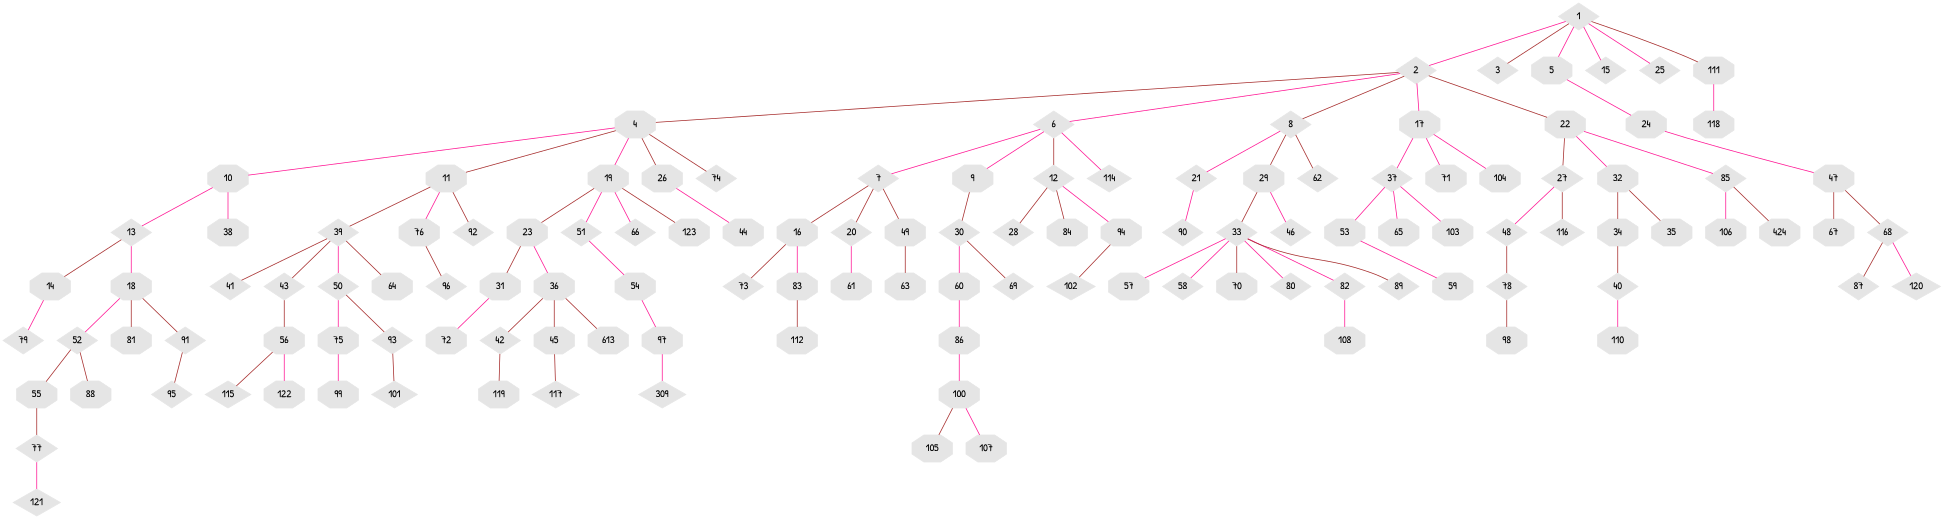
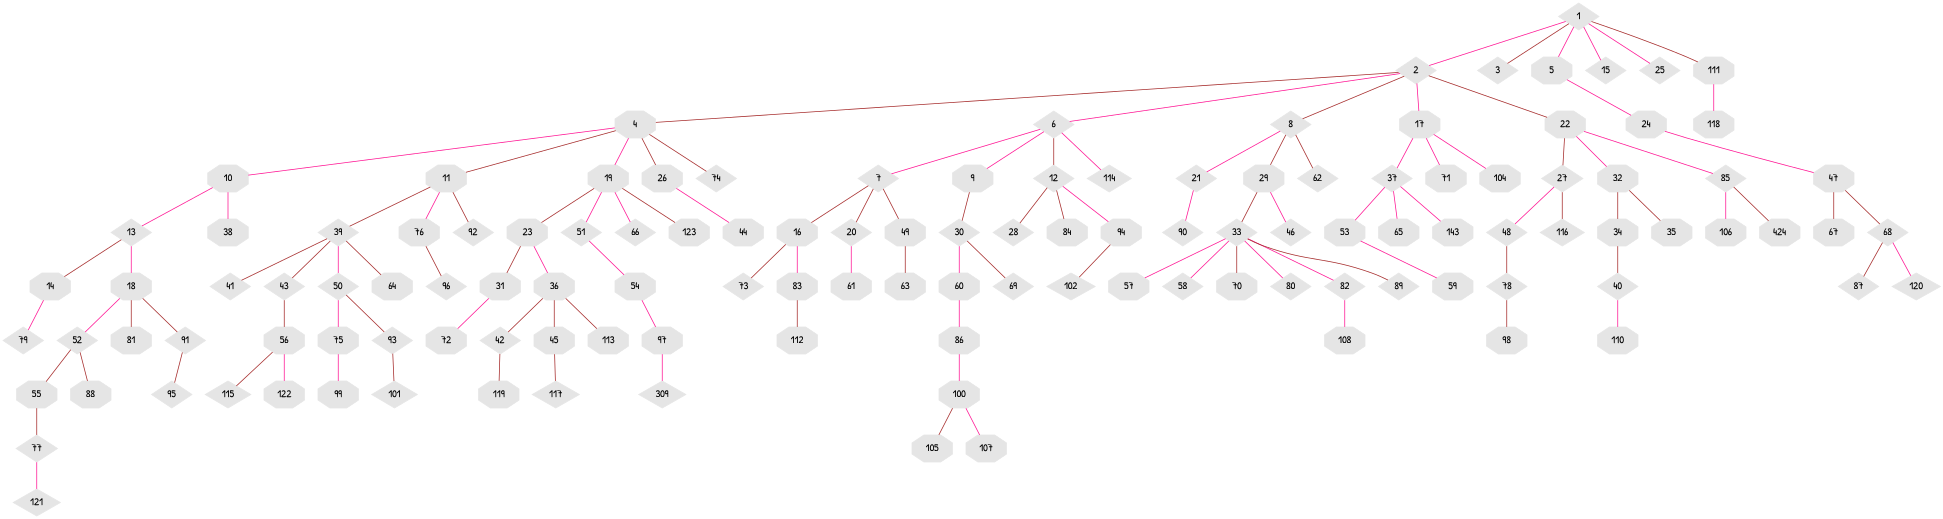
(1453, 232) -> (1453, 232)
(608, 340) -> (608, 340)
